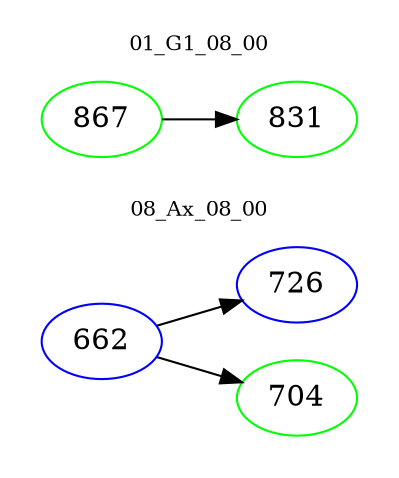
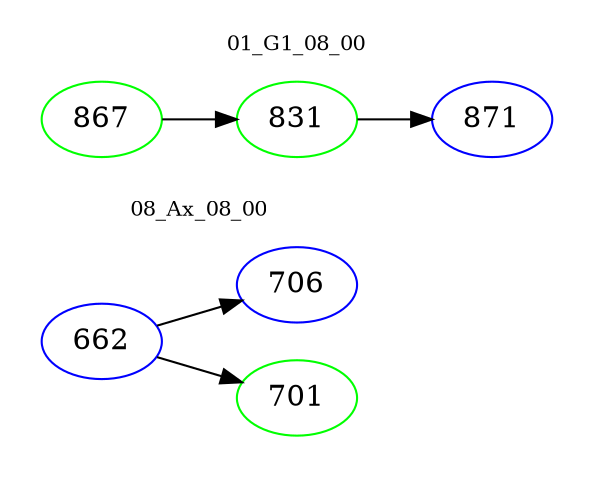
none -> (492, 119)
(297, 285) -> (297, 285)
(297, 398) -> (297, 398)
